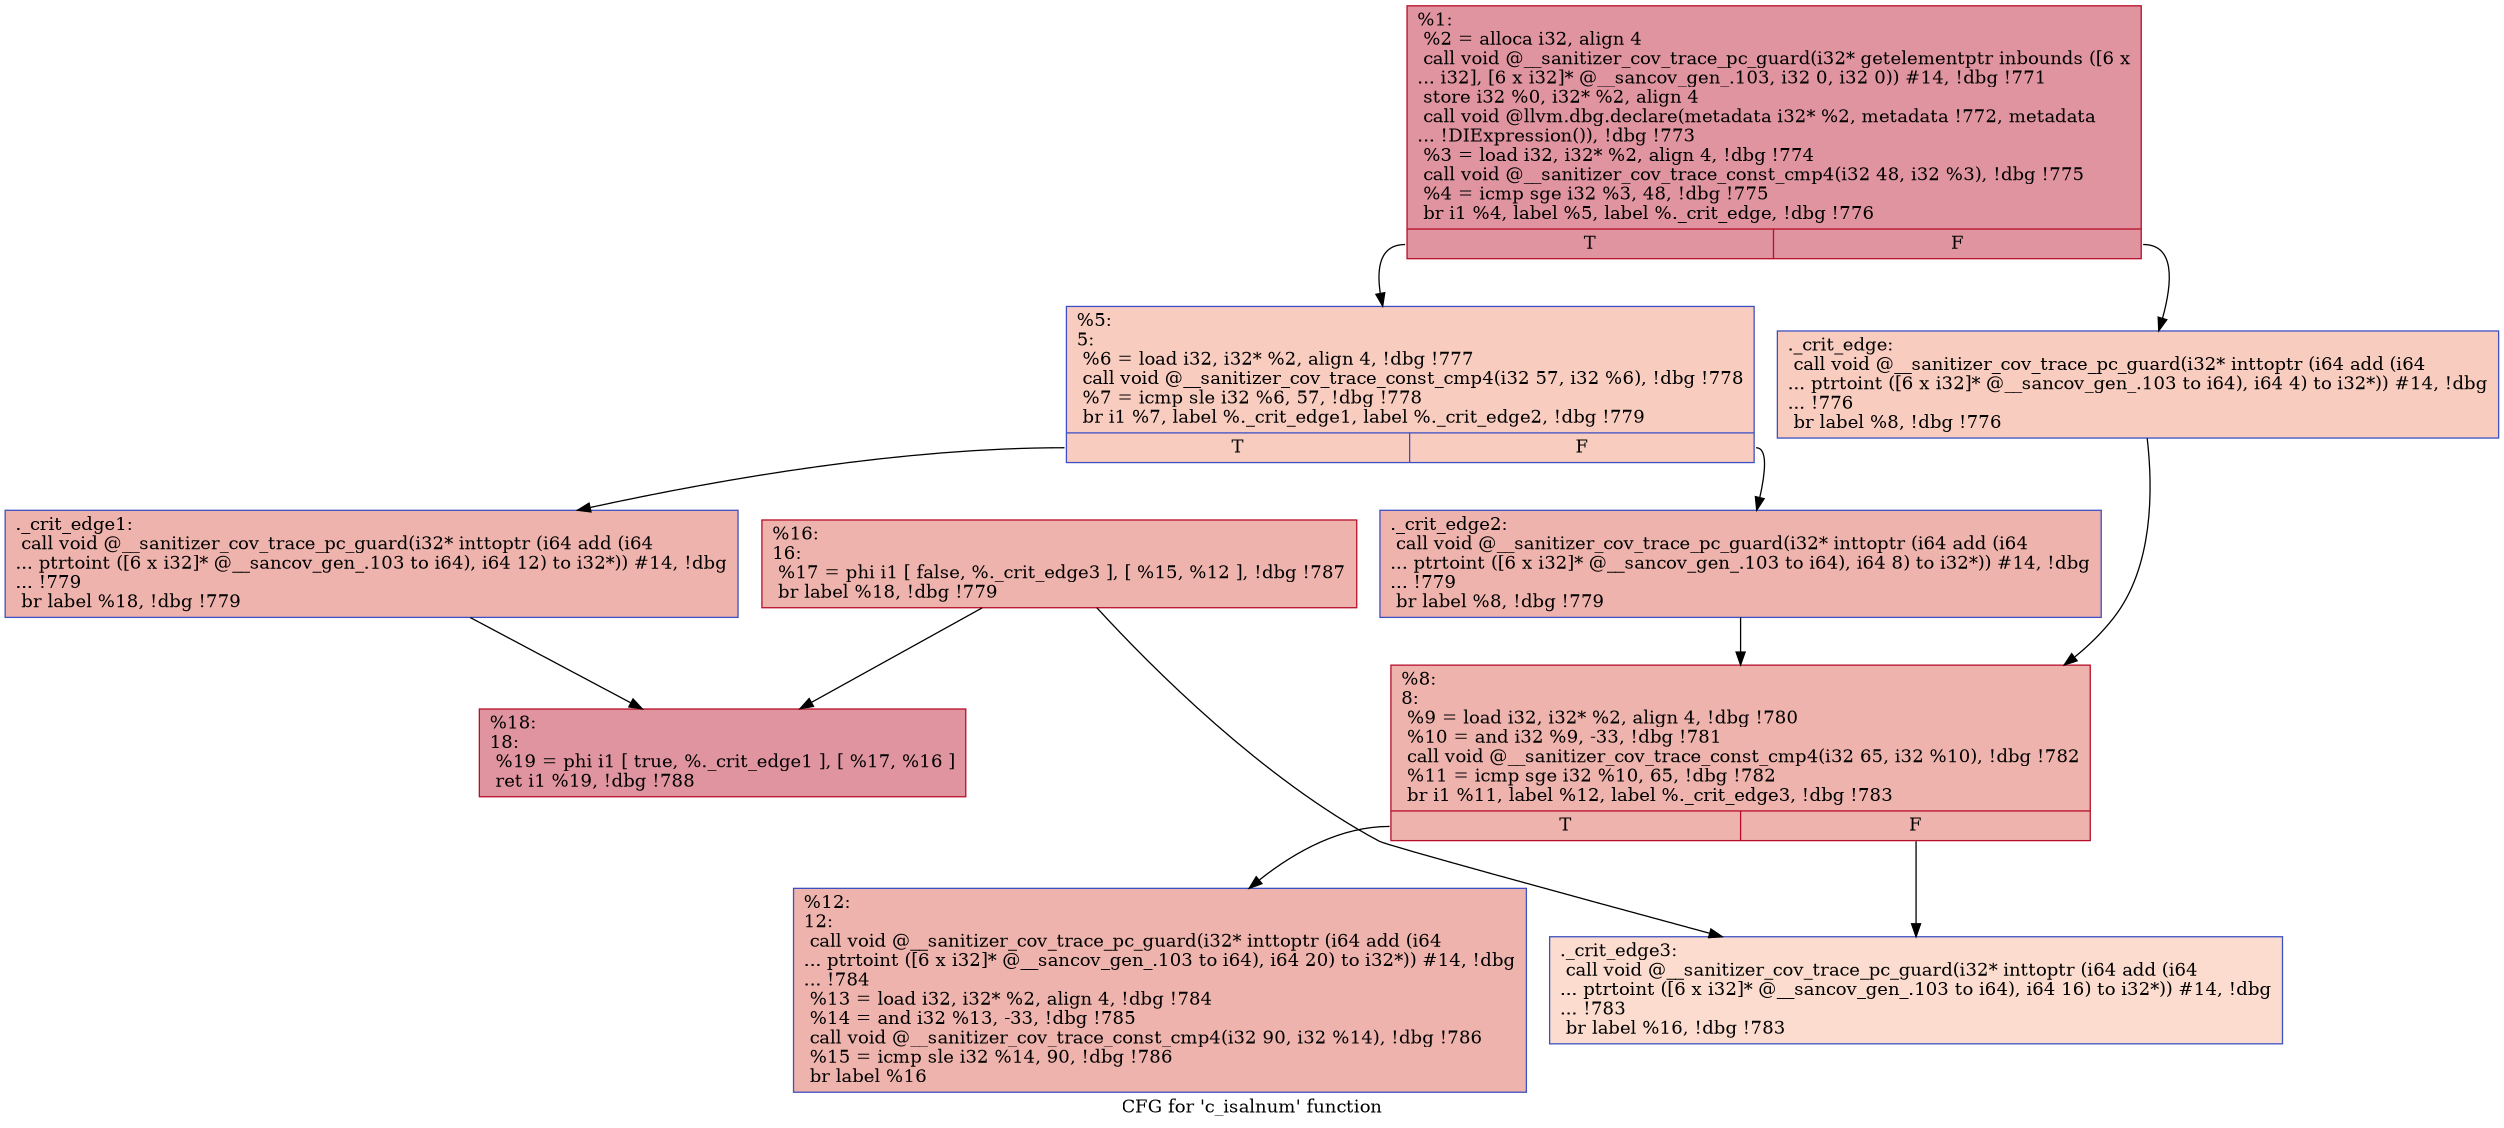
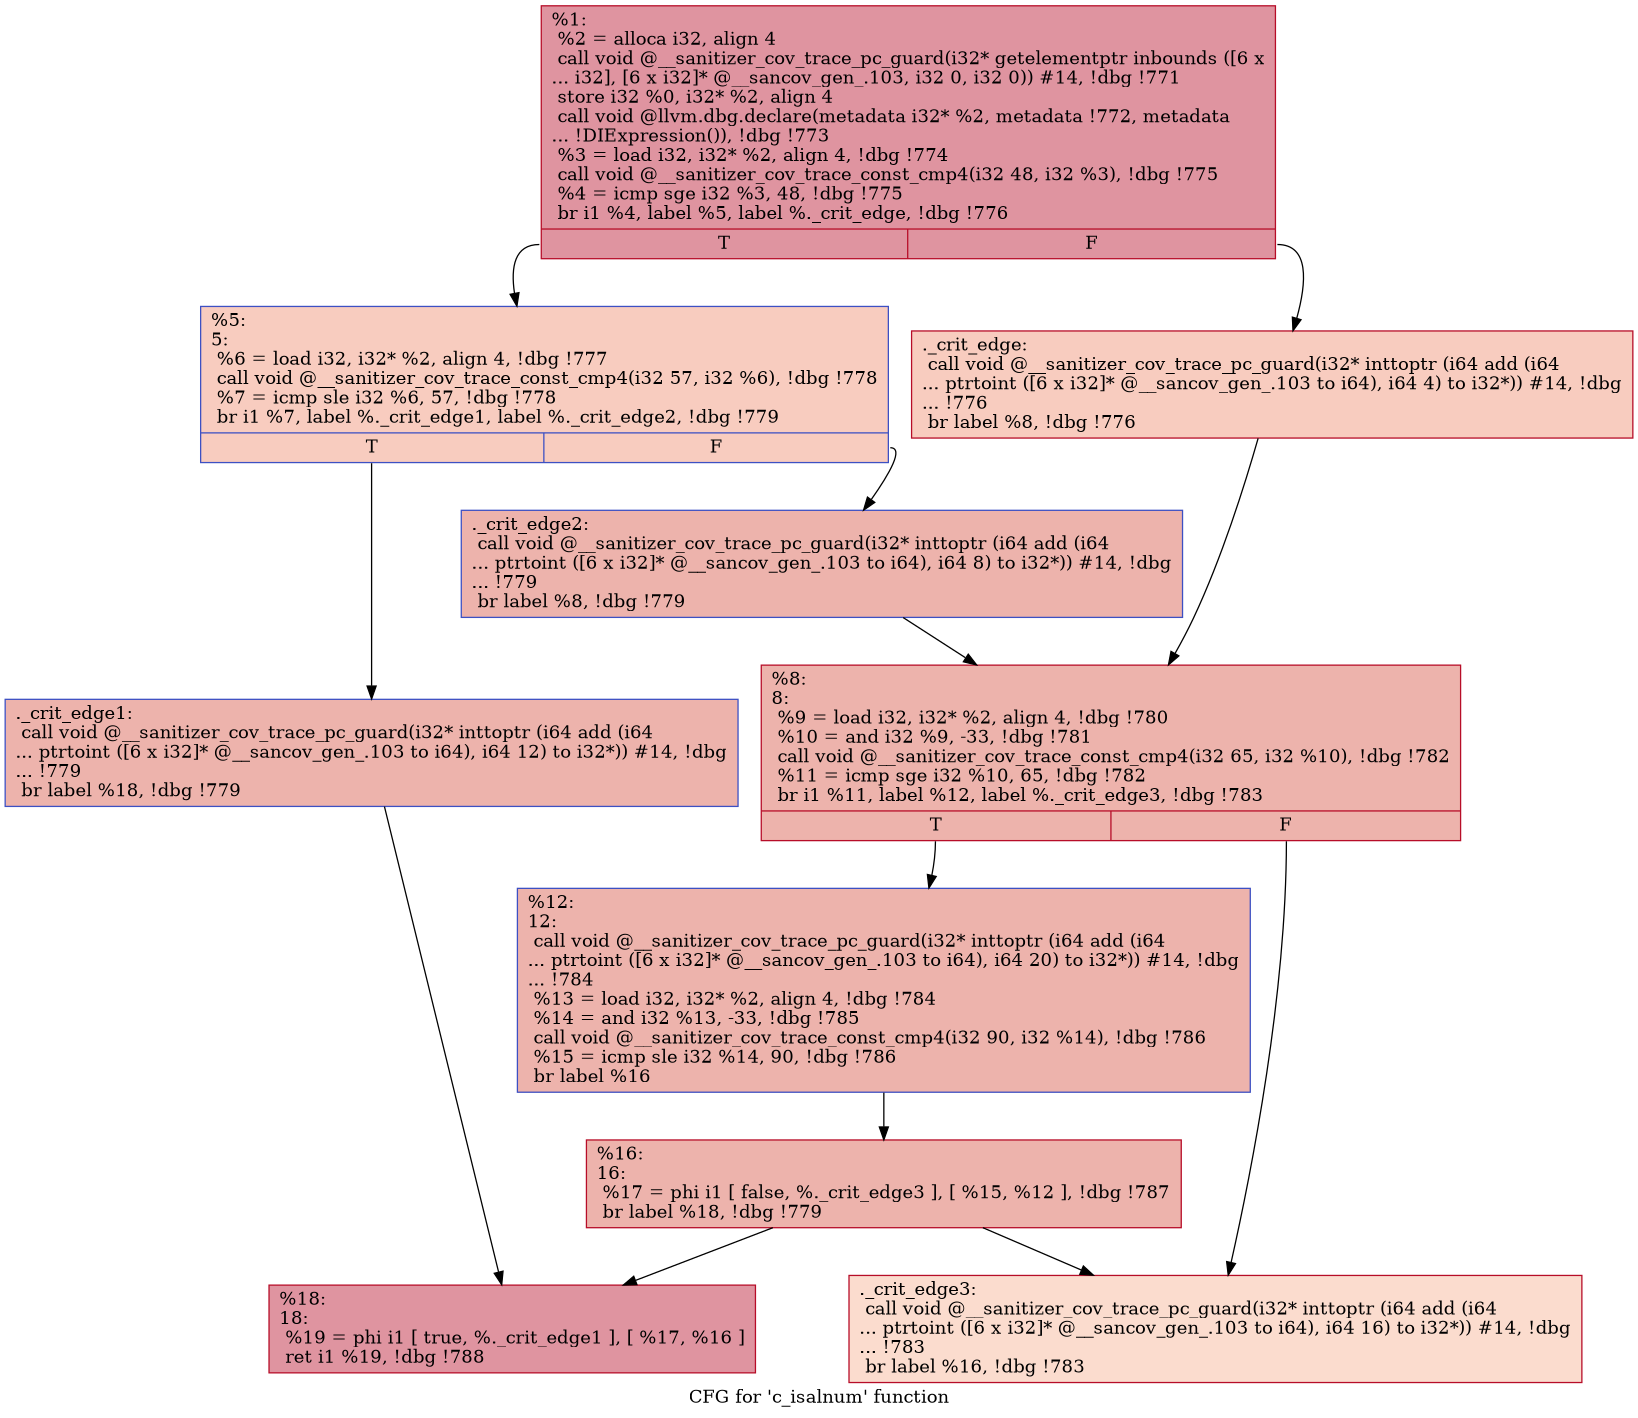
(2138, 385) -> (1272, 385)
(1916, 990) -> (1215, 1329)
none -> (884, 1110)
